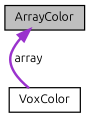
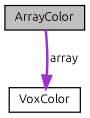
(11, 65) -> (47, 53)
